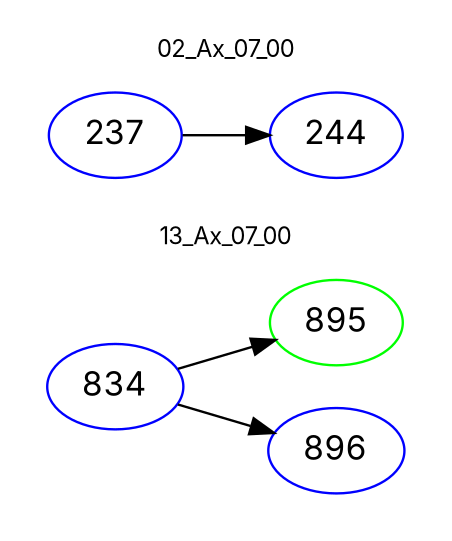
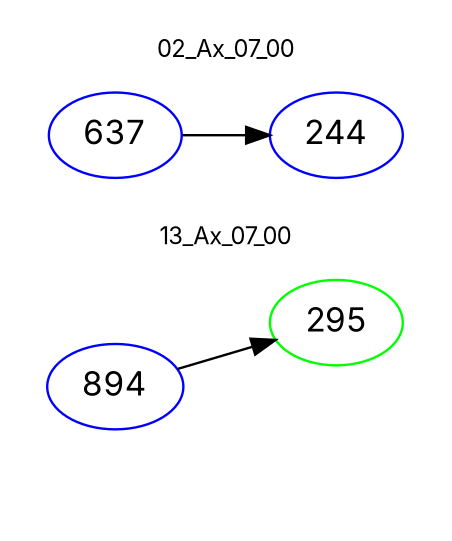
(115, 135) -> (115, 135)
(336, 323) -> (336, 323)
(115, 387) -> (115, 387)
(336, 451) -> none
